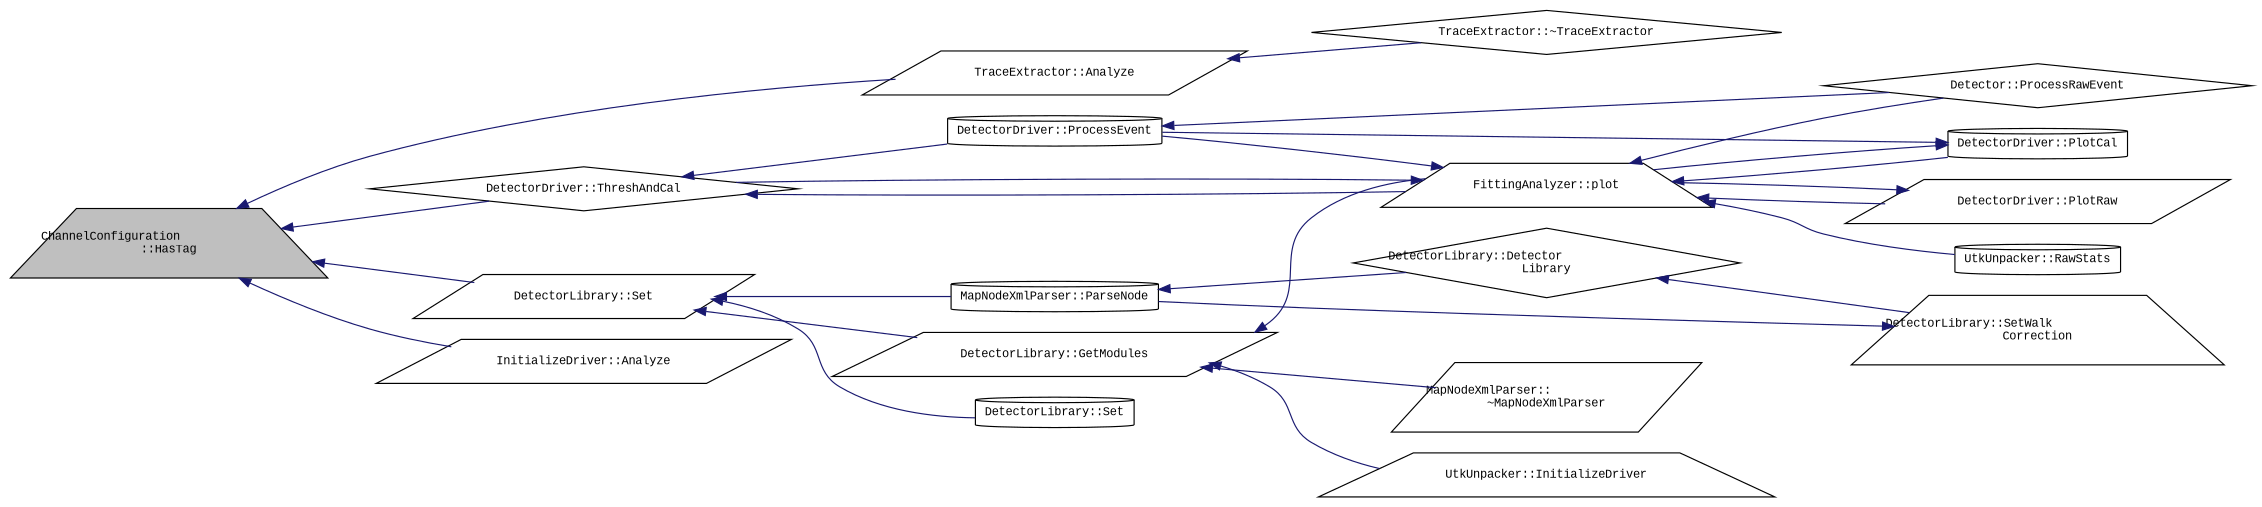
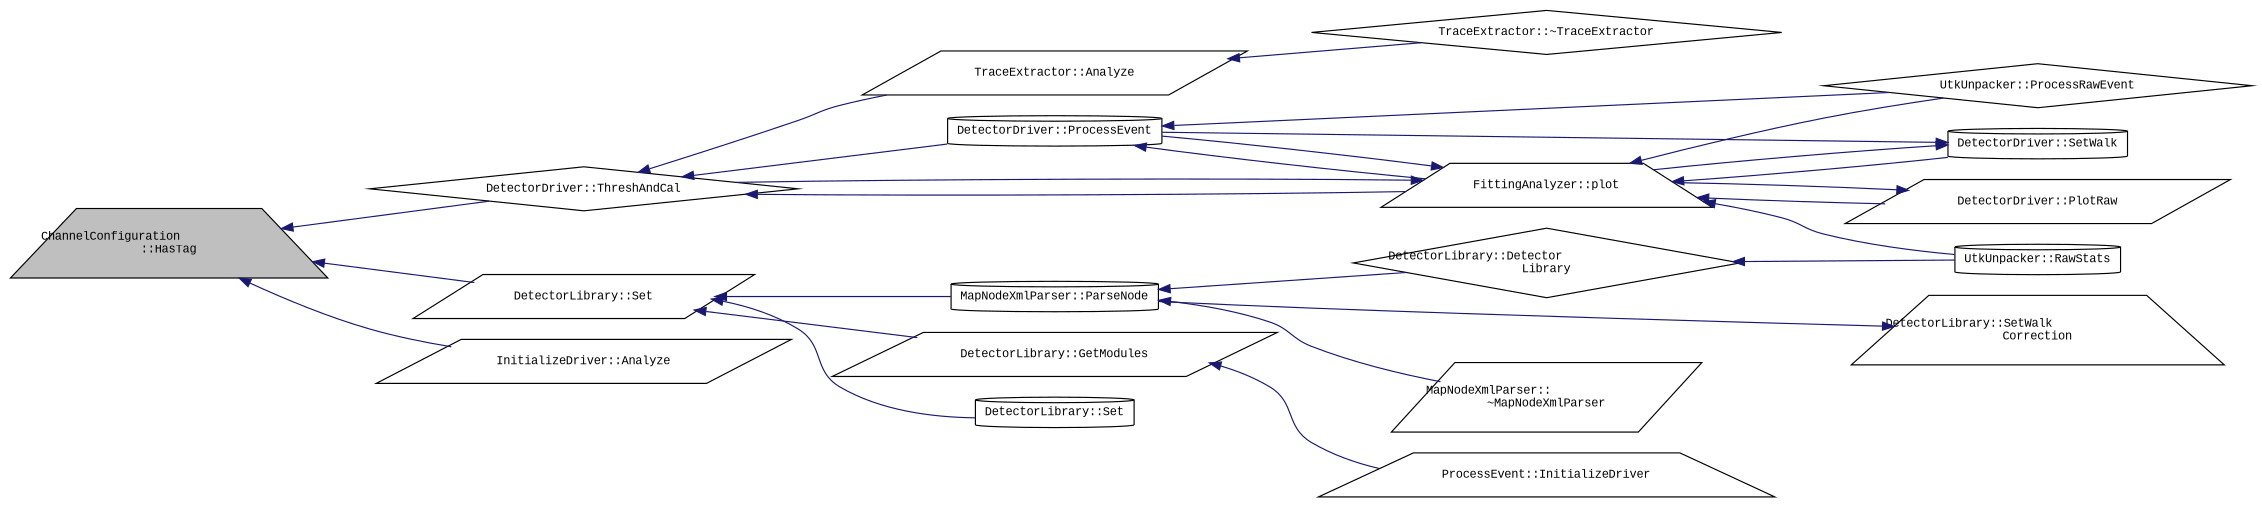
(2038, 86) -> (2038, 86)
(566, 115) -> (768, 131)
(2038, 144) -> (2038, 144)
(1311, 218) -> (1286, 164)
(1789, 296) -> (1850, 261)
(1324, 378) -> (1304, 343)
(1547, 475) -> (1547, 475)
